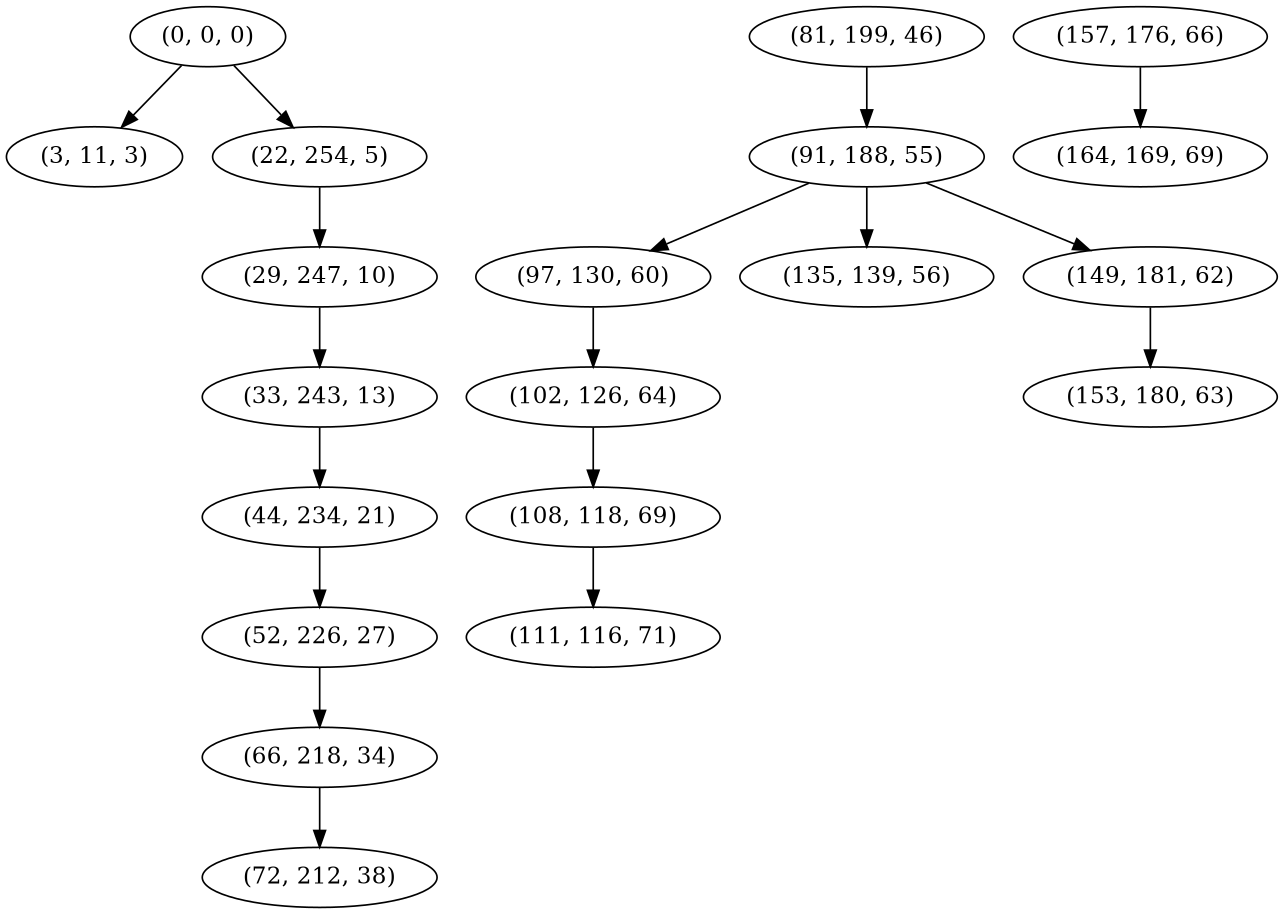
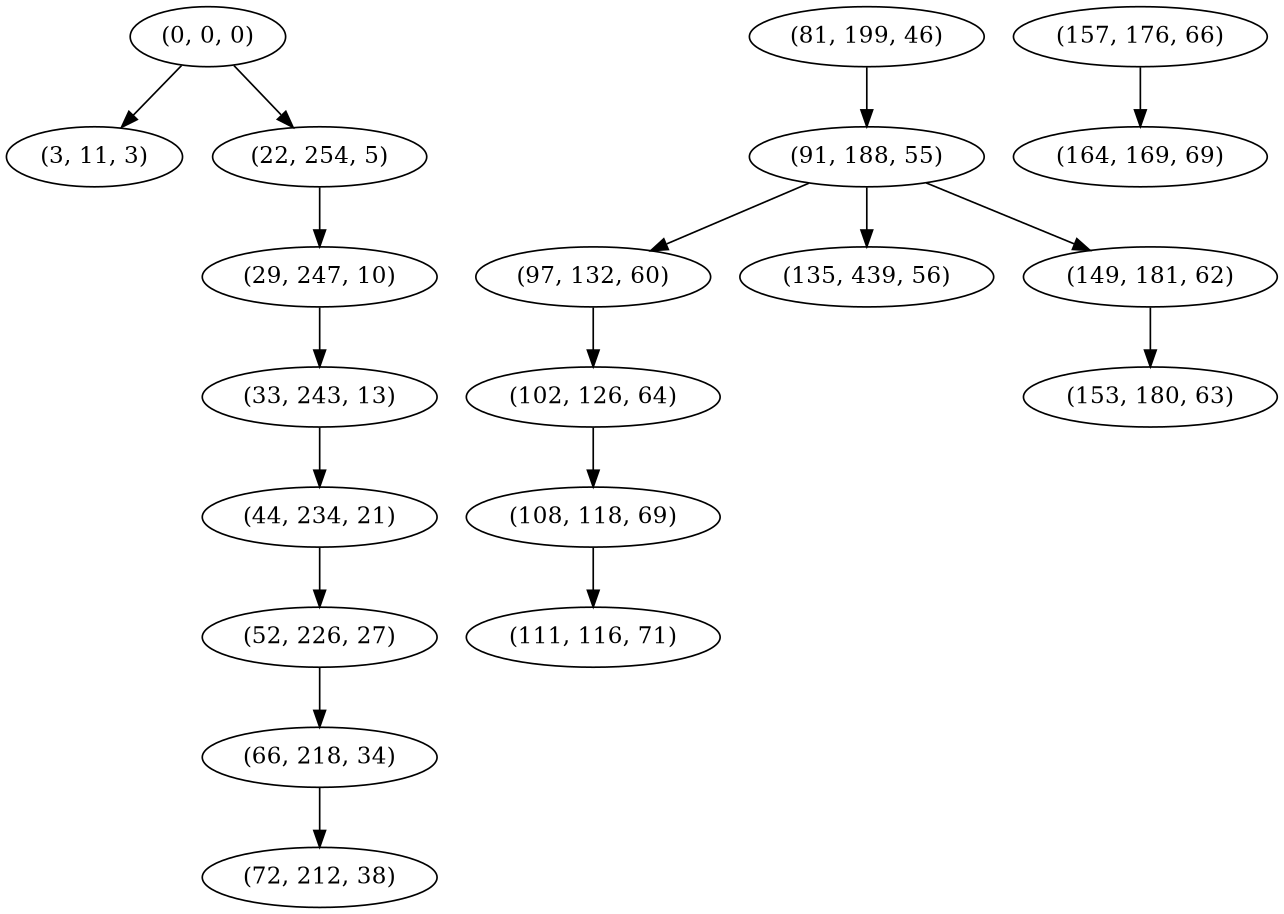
(593, 277) -> (593, 277)
(867, 277) -> (867, 277)
